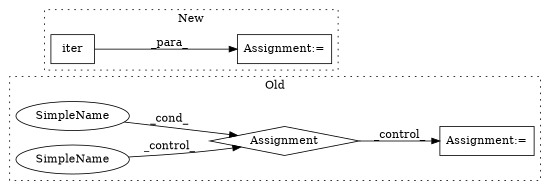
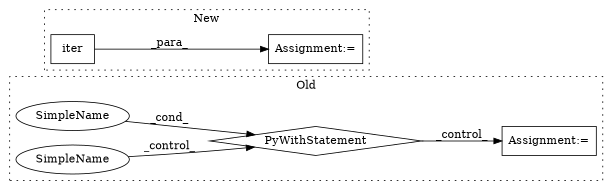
(285, 141) -> (316, 141)
